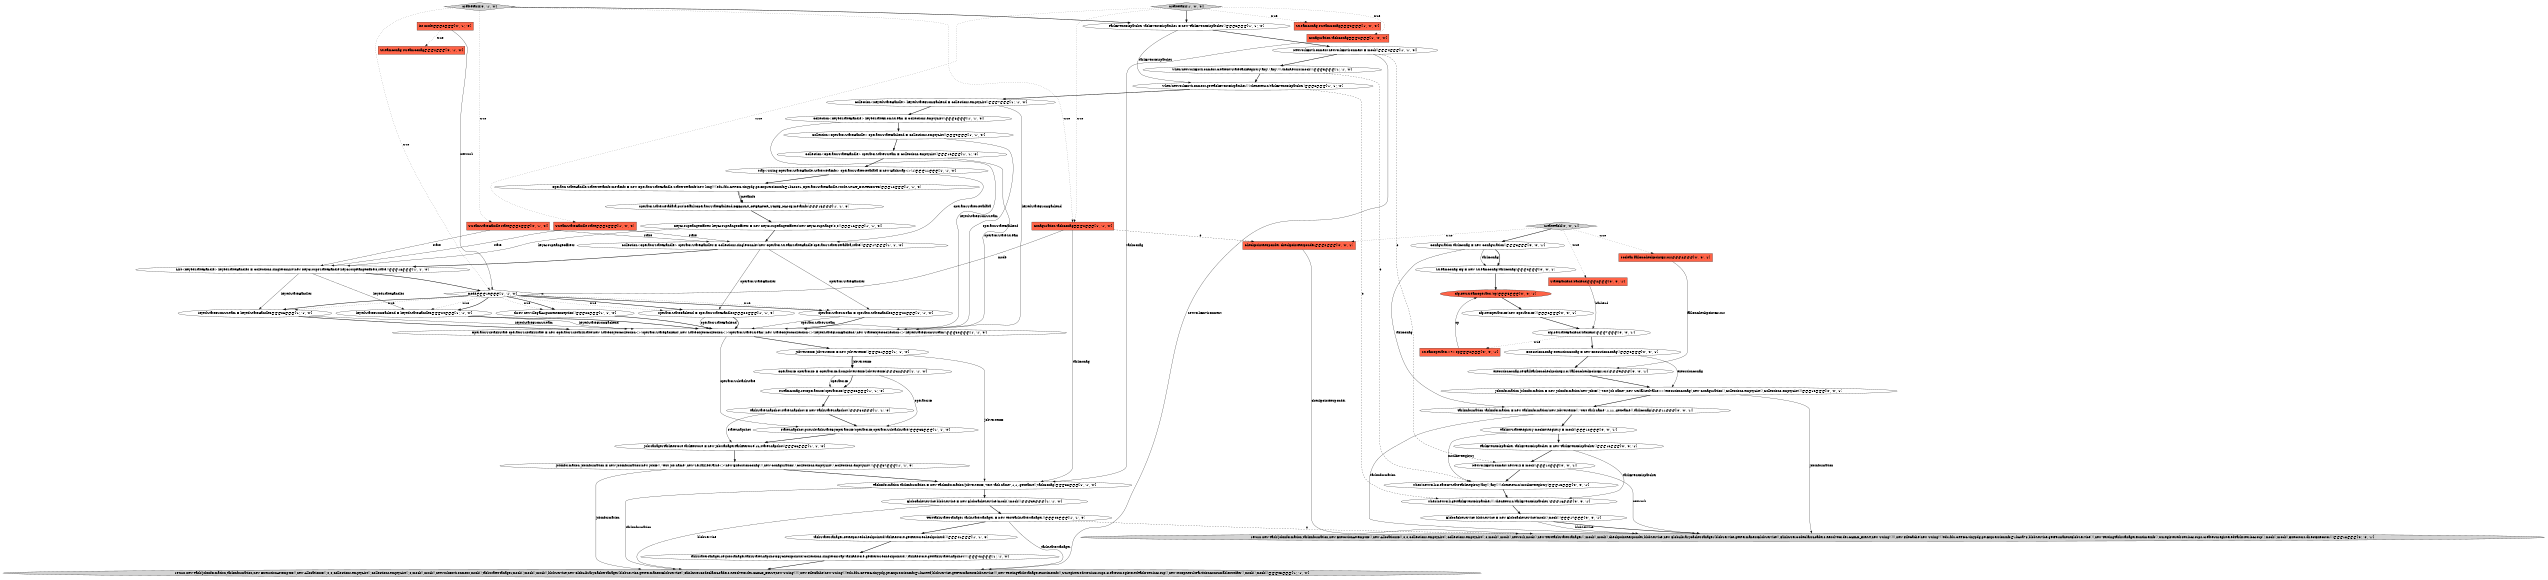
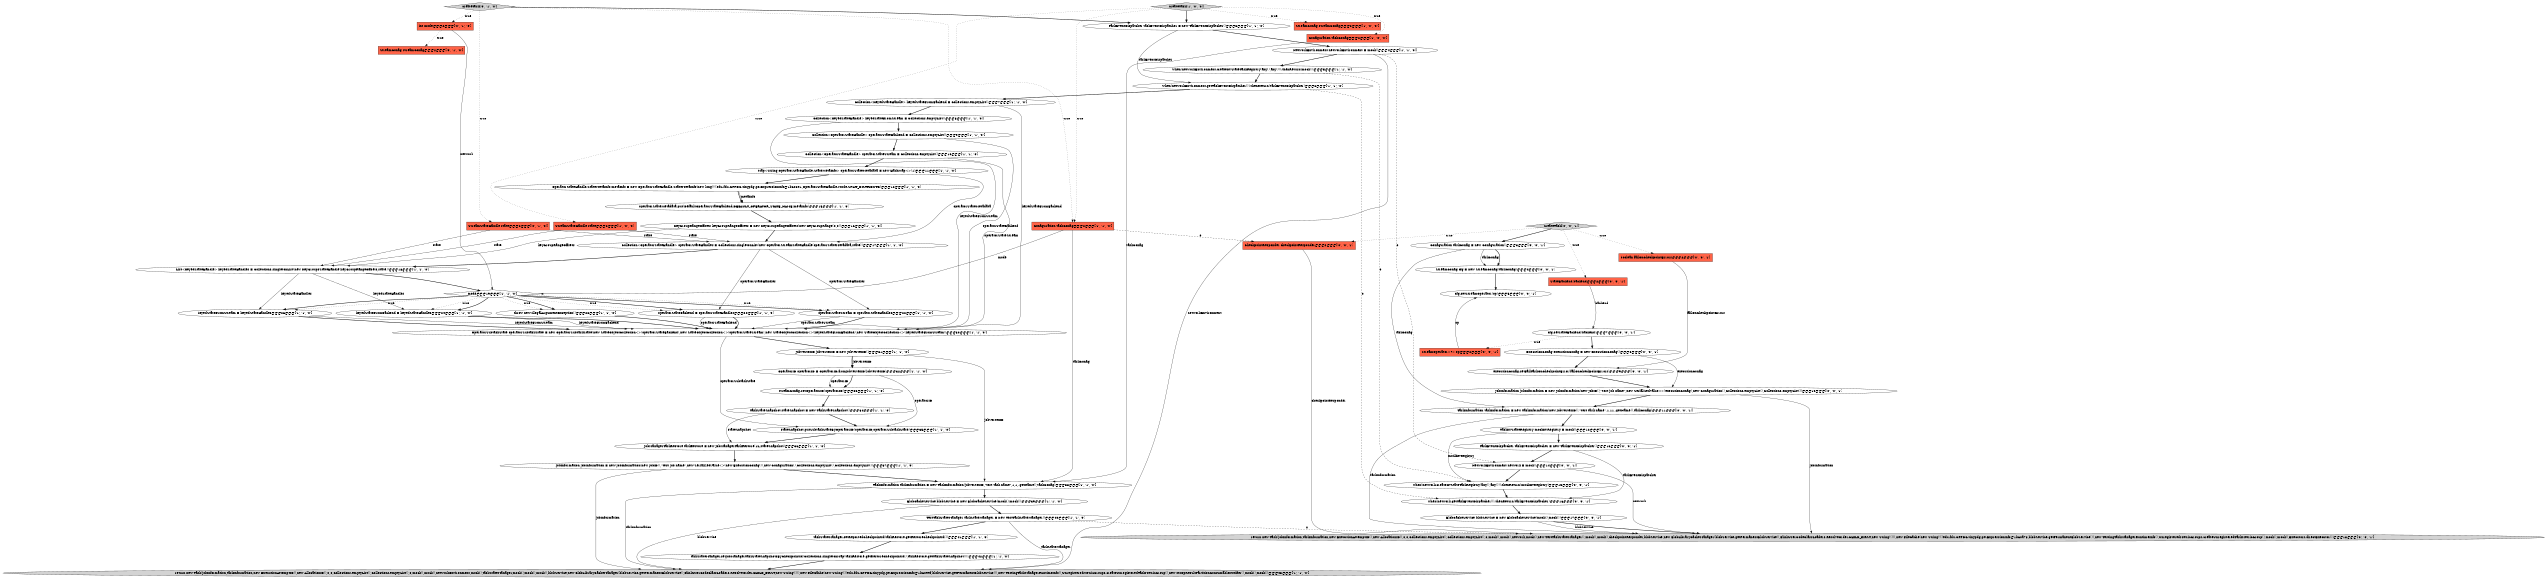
(397, 132) -> (464, 16)
(1496, 294) -> (1496, 294)
(1528, 313) -> none
